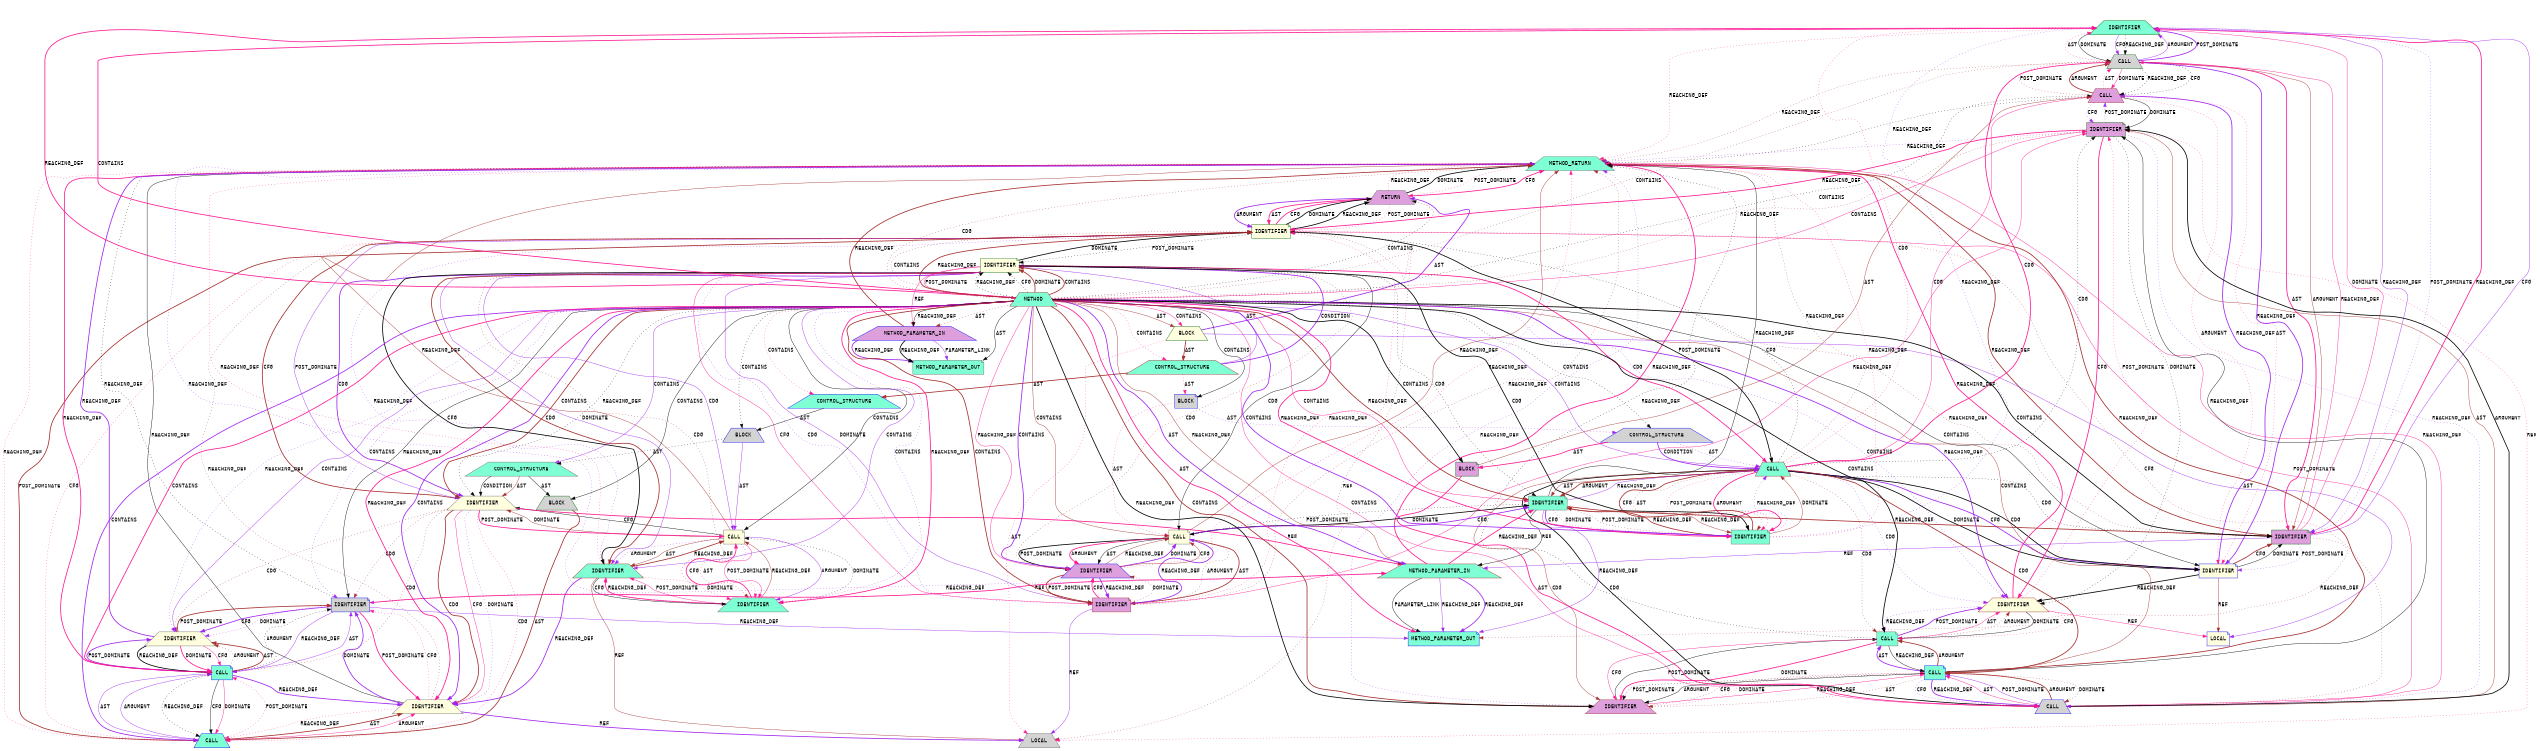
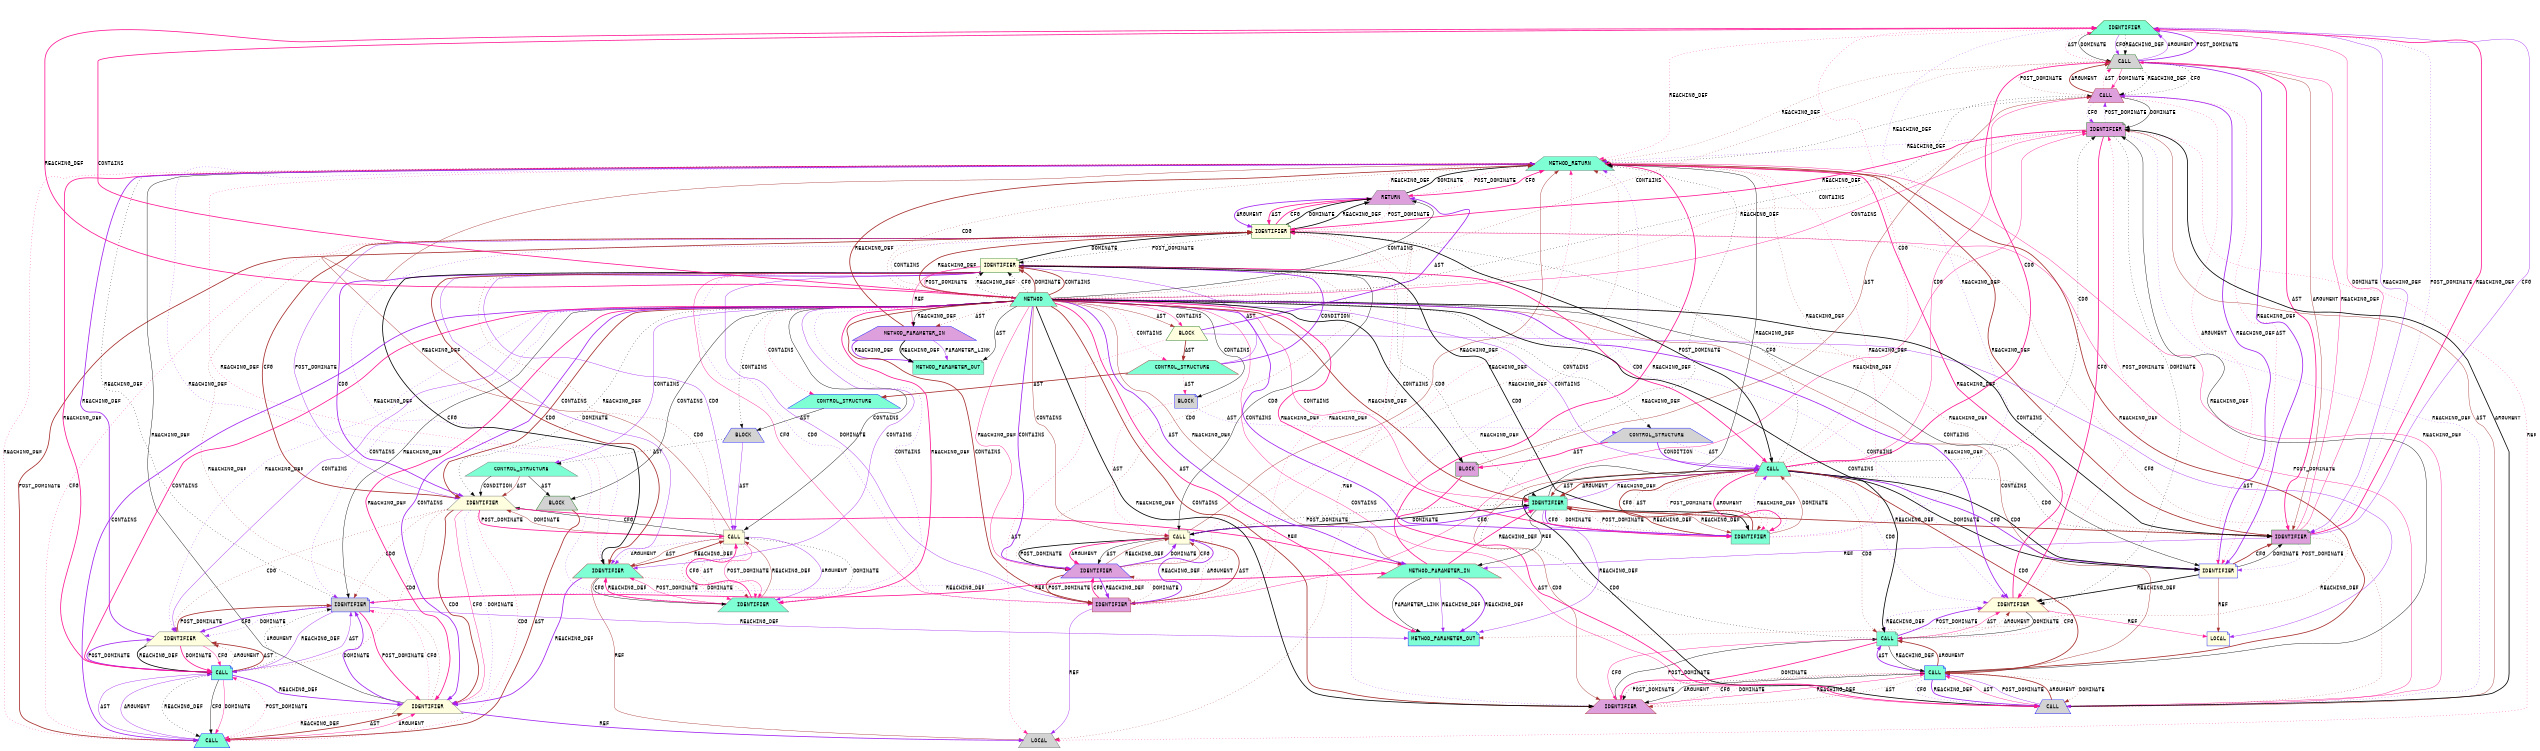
(1261, 277) -> (1261, 277)
